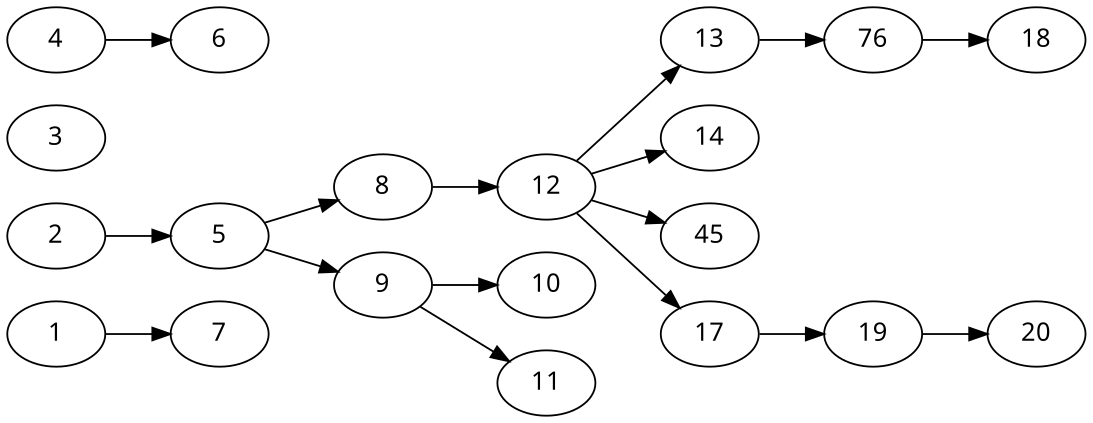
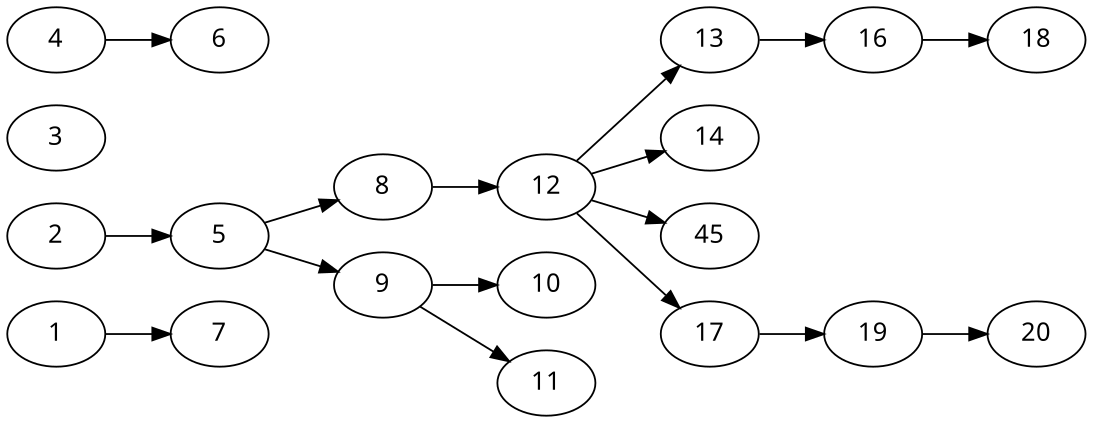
(873, 40) -> (873, 40)
